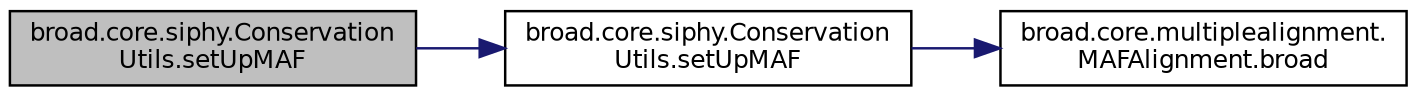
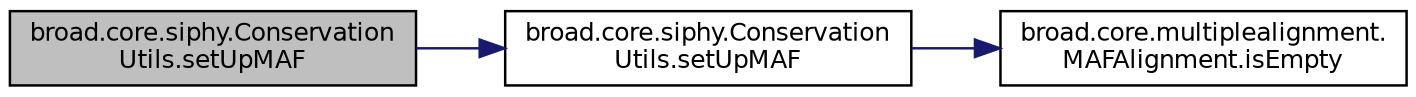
(1204, 48) -> (1204, 48)
